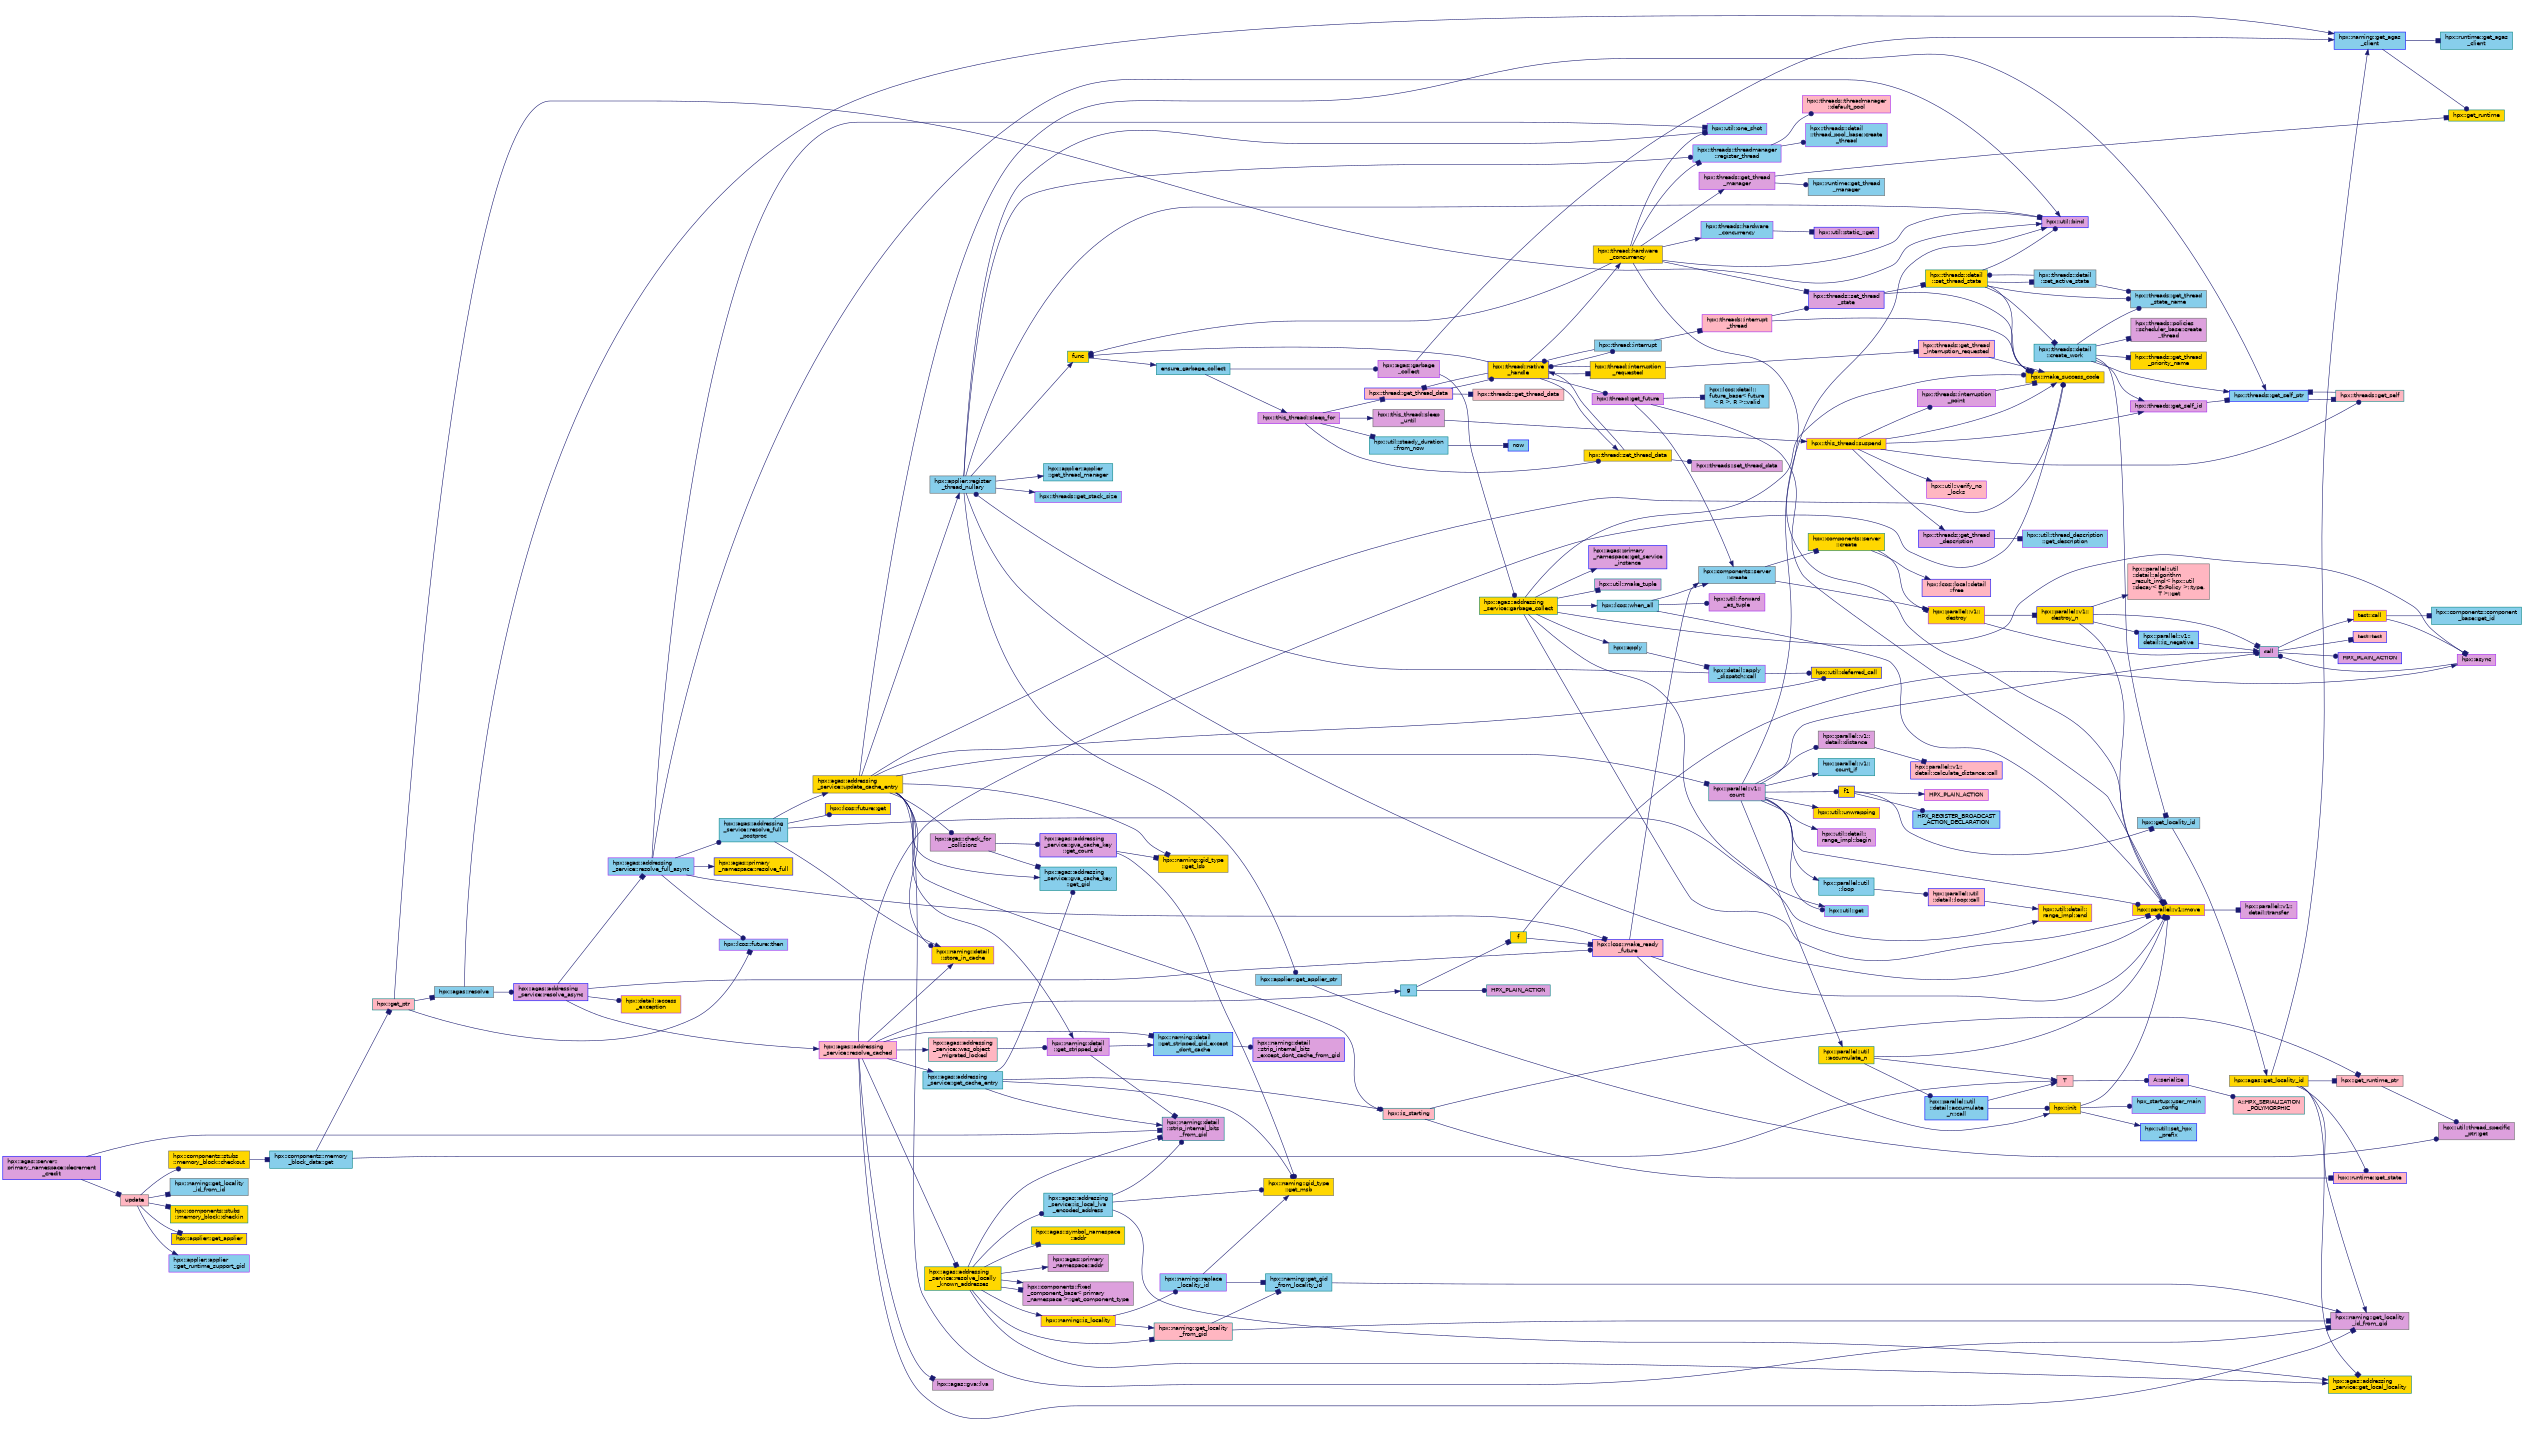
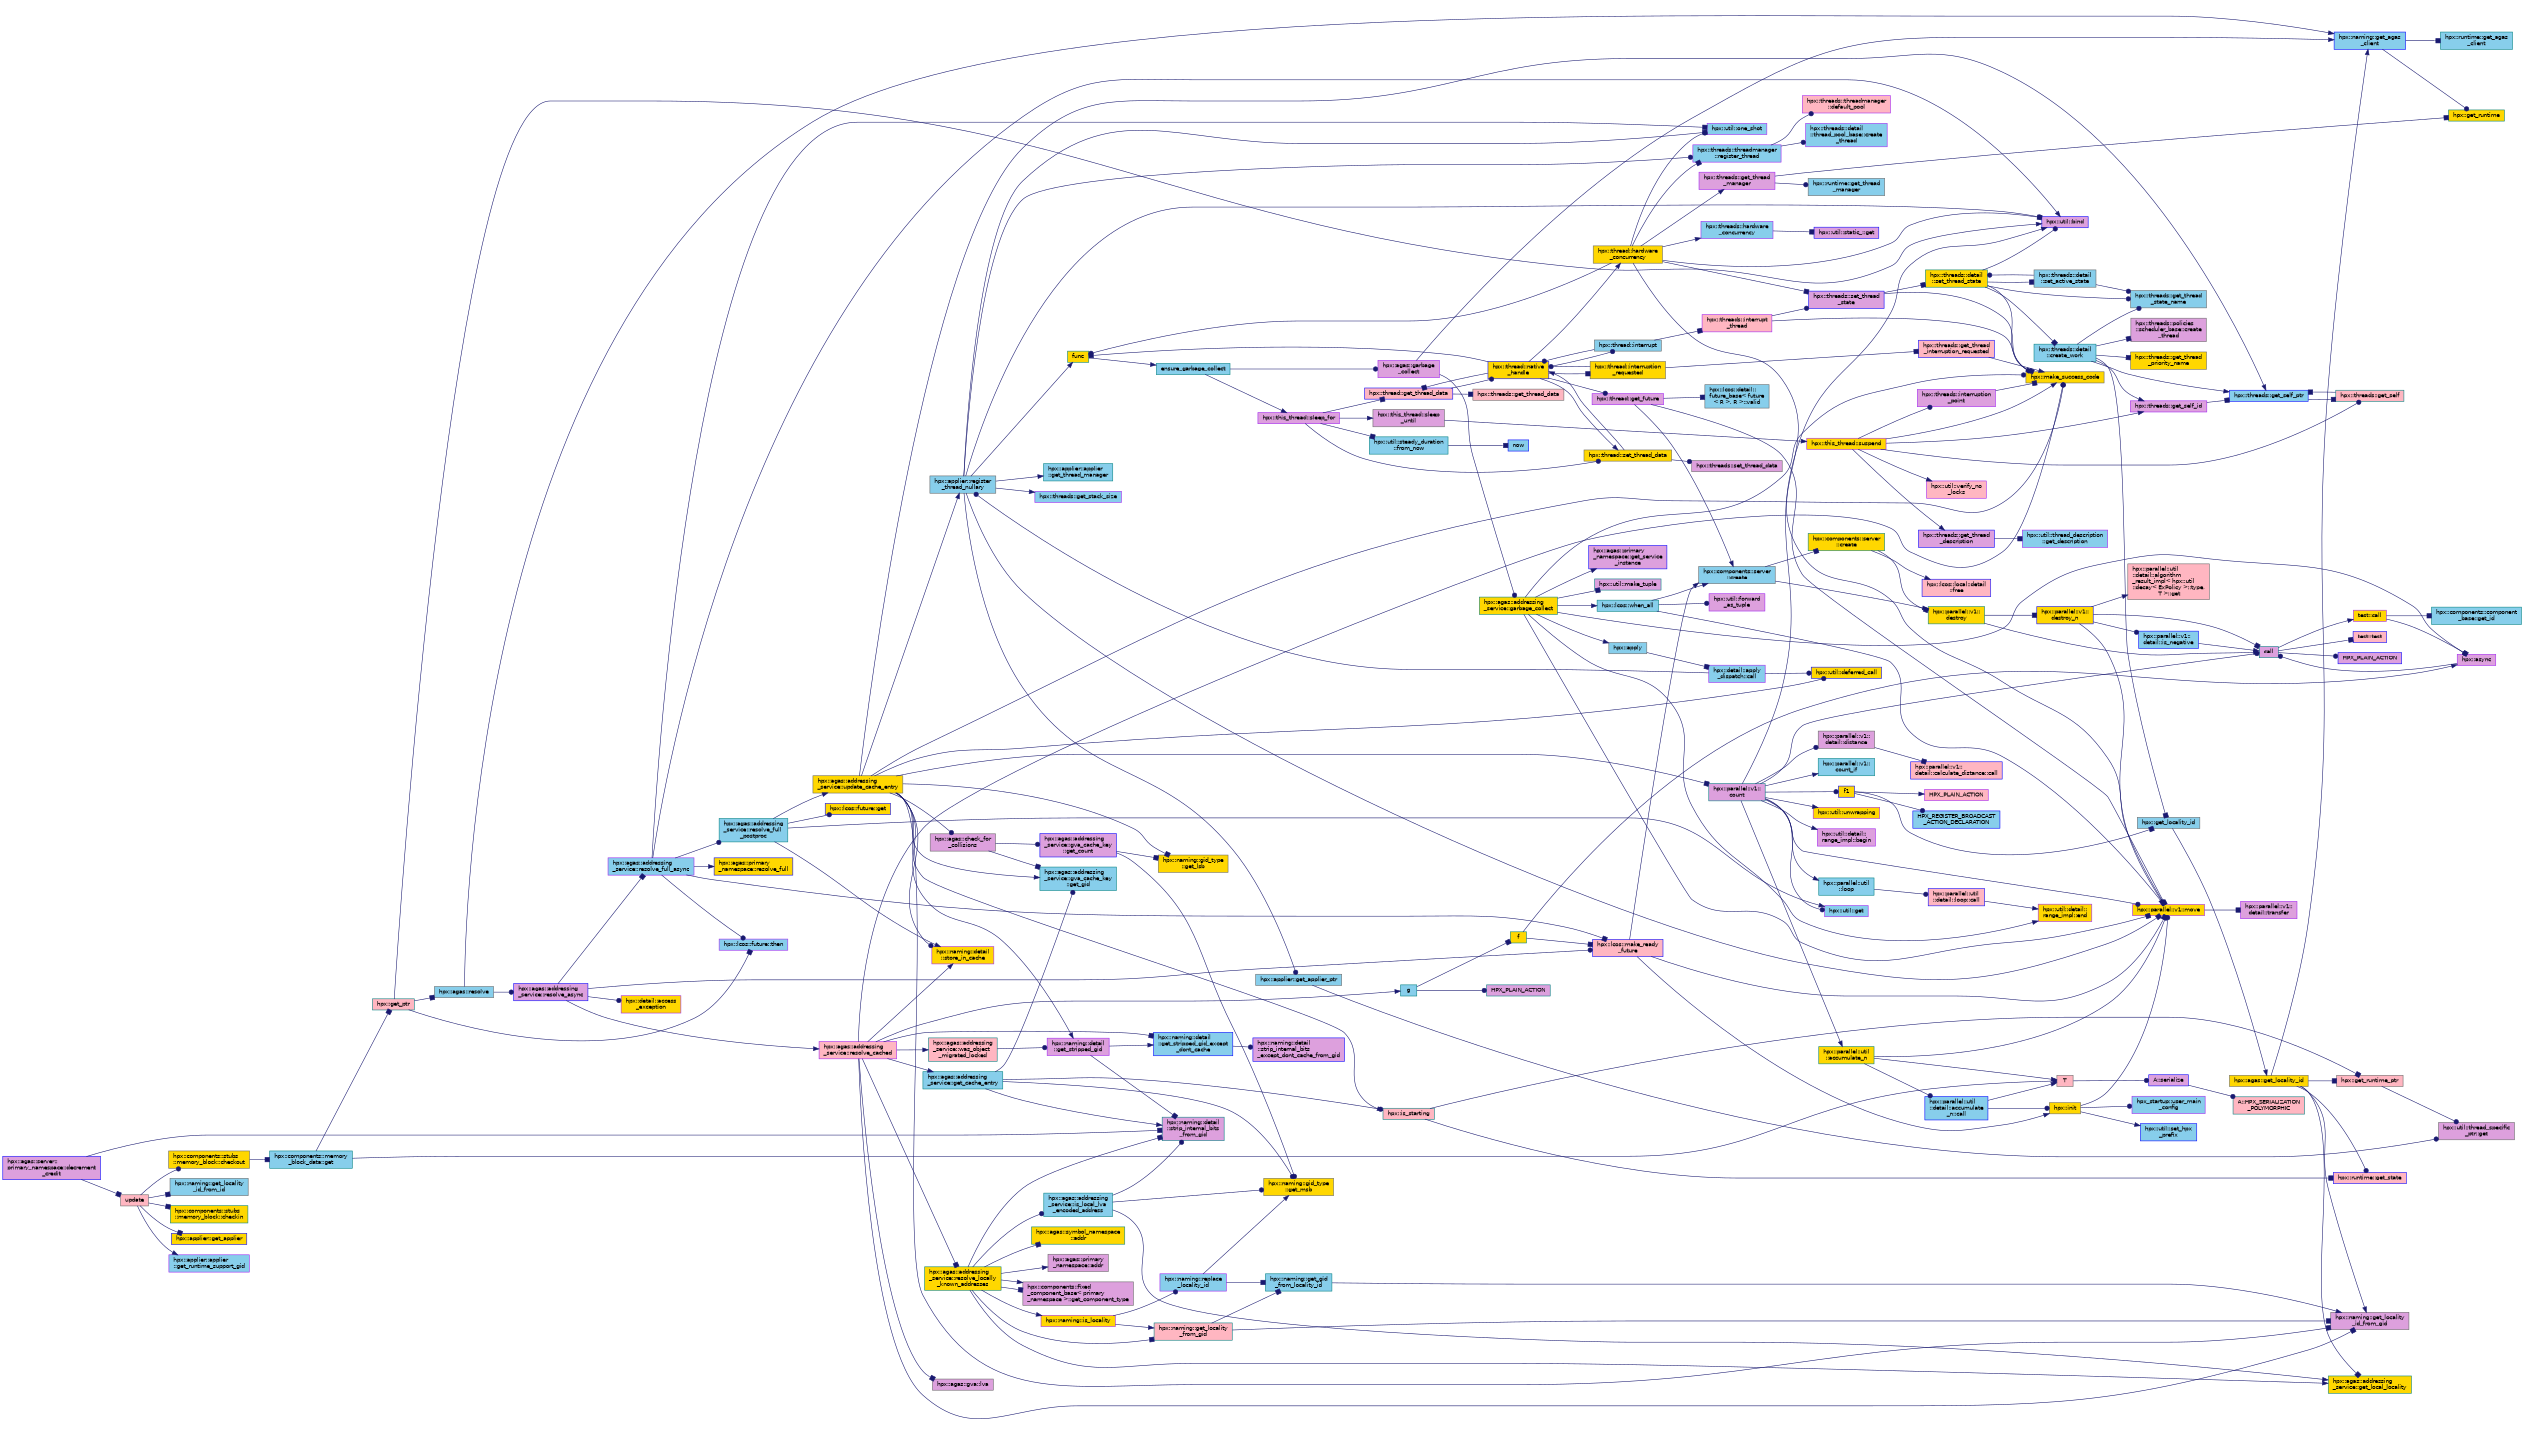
(1956, 615) -> (1956, 615)
